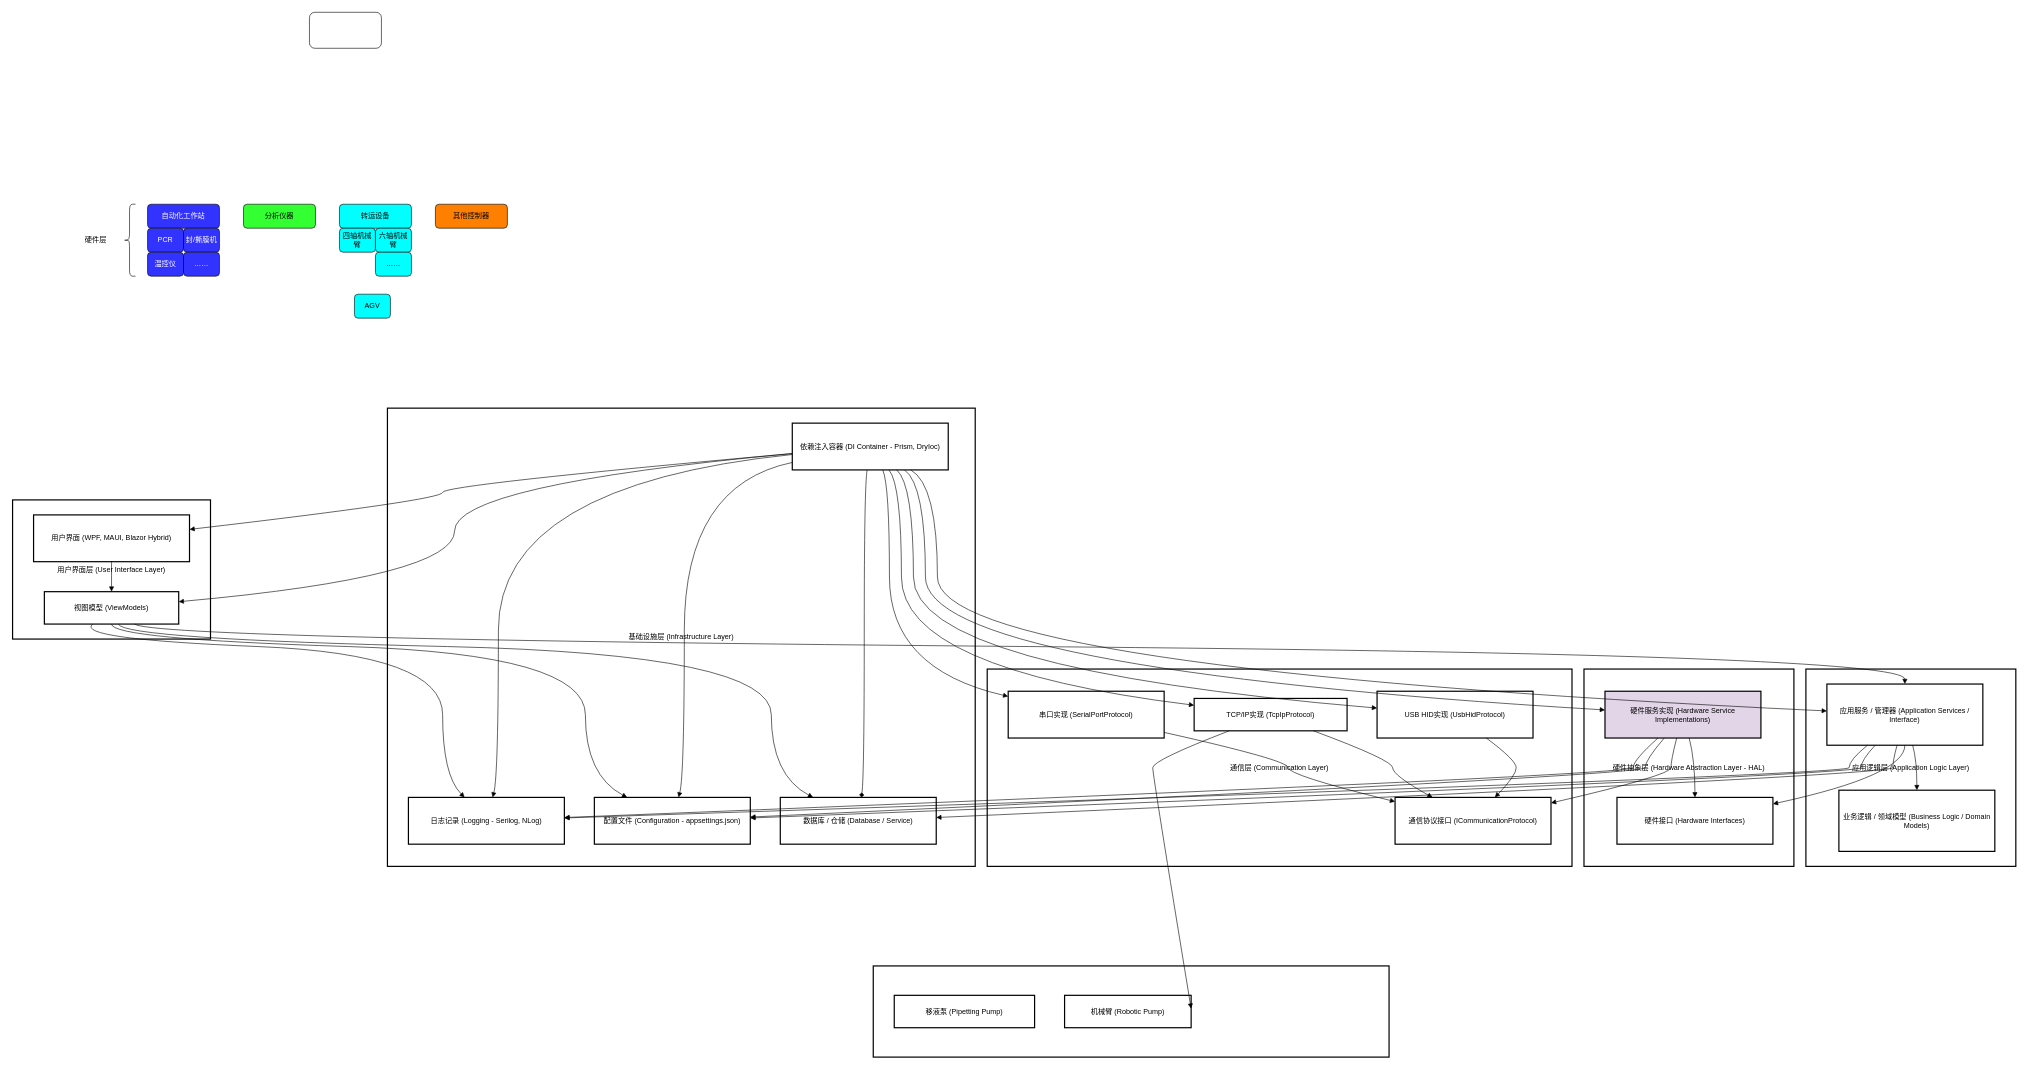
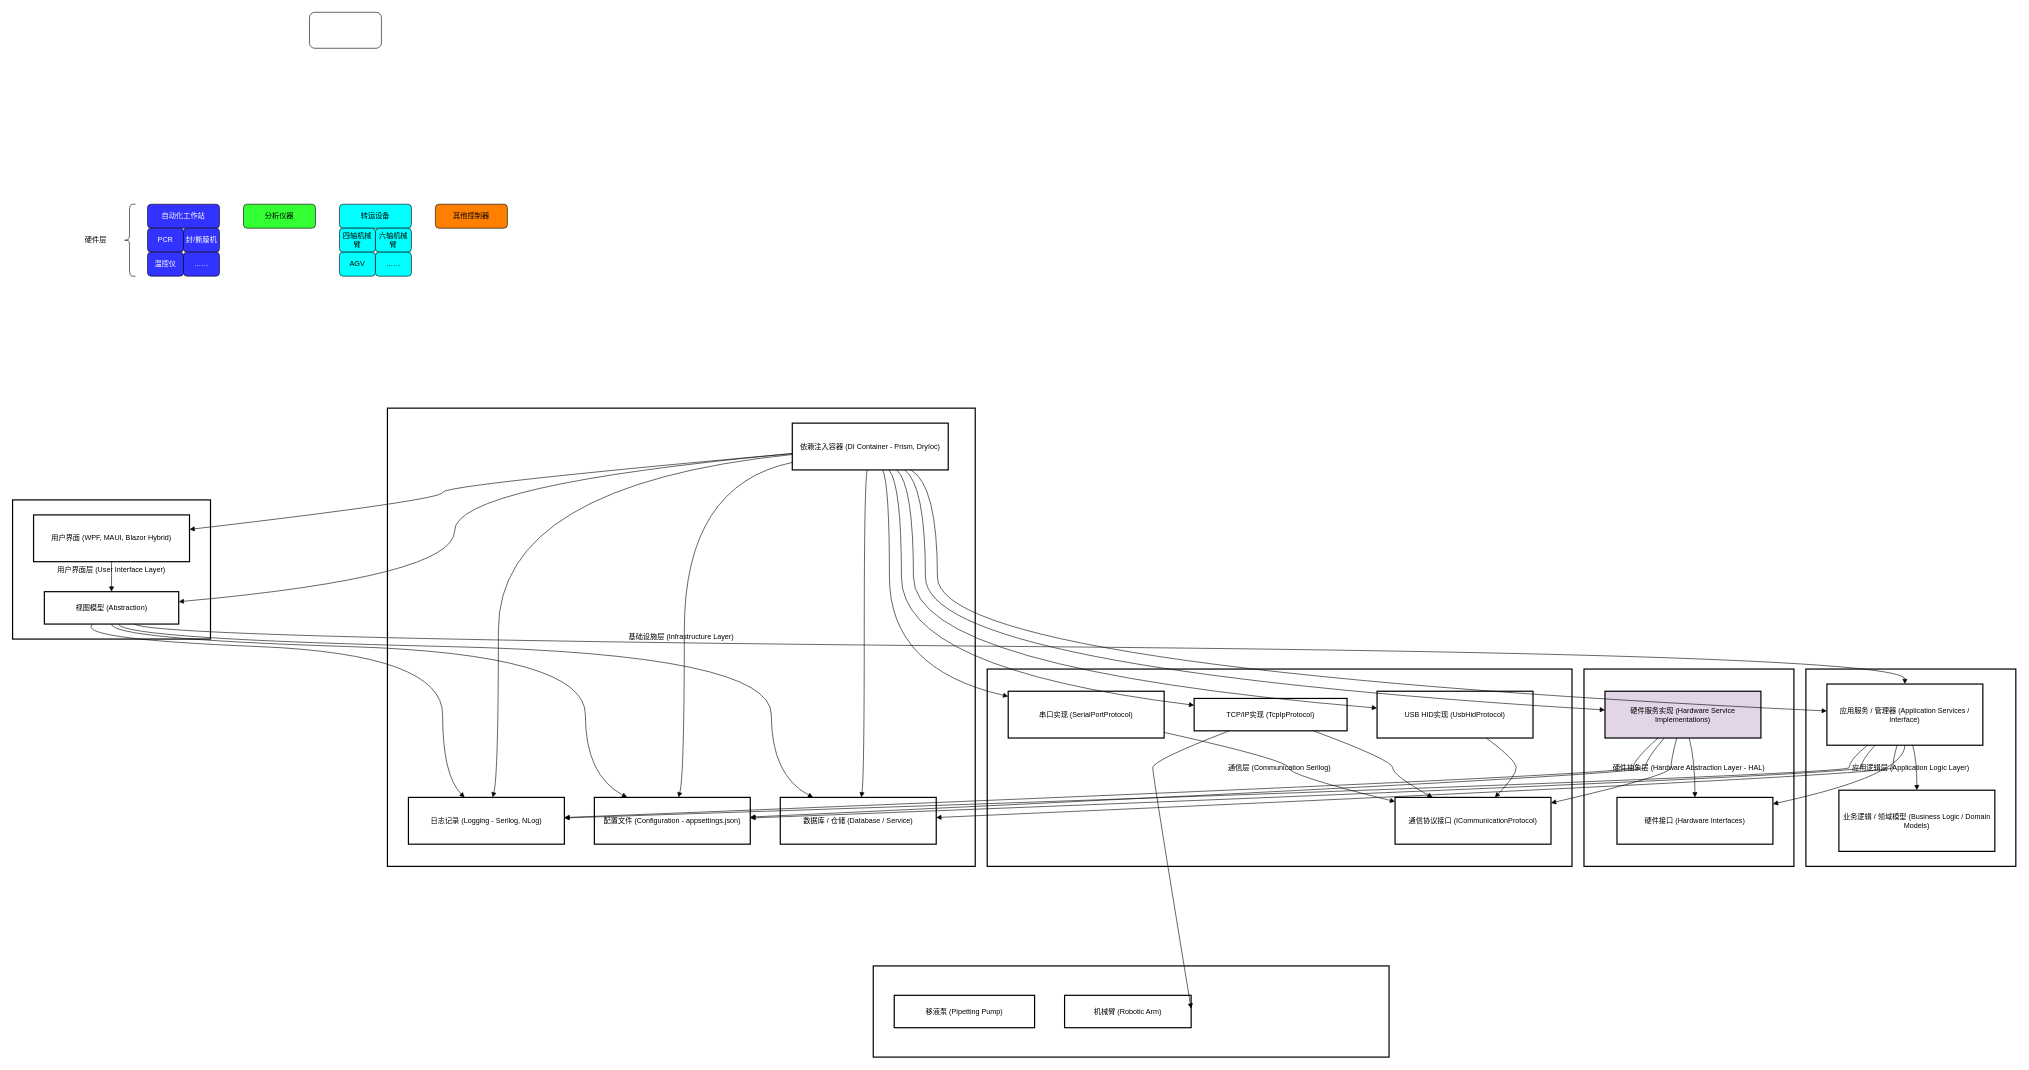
(372, 306) -> (357, 264)
(111, 608) -> (111, 608)
(1280, 768) -> (1280, 768)
(862, 791) -> (862, 792)
(1128, 1012) -> (1128, 1012)
